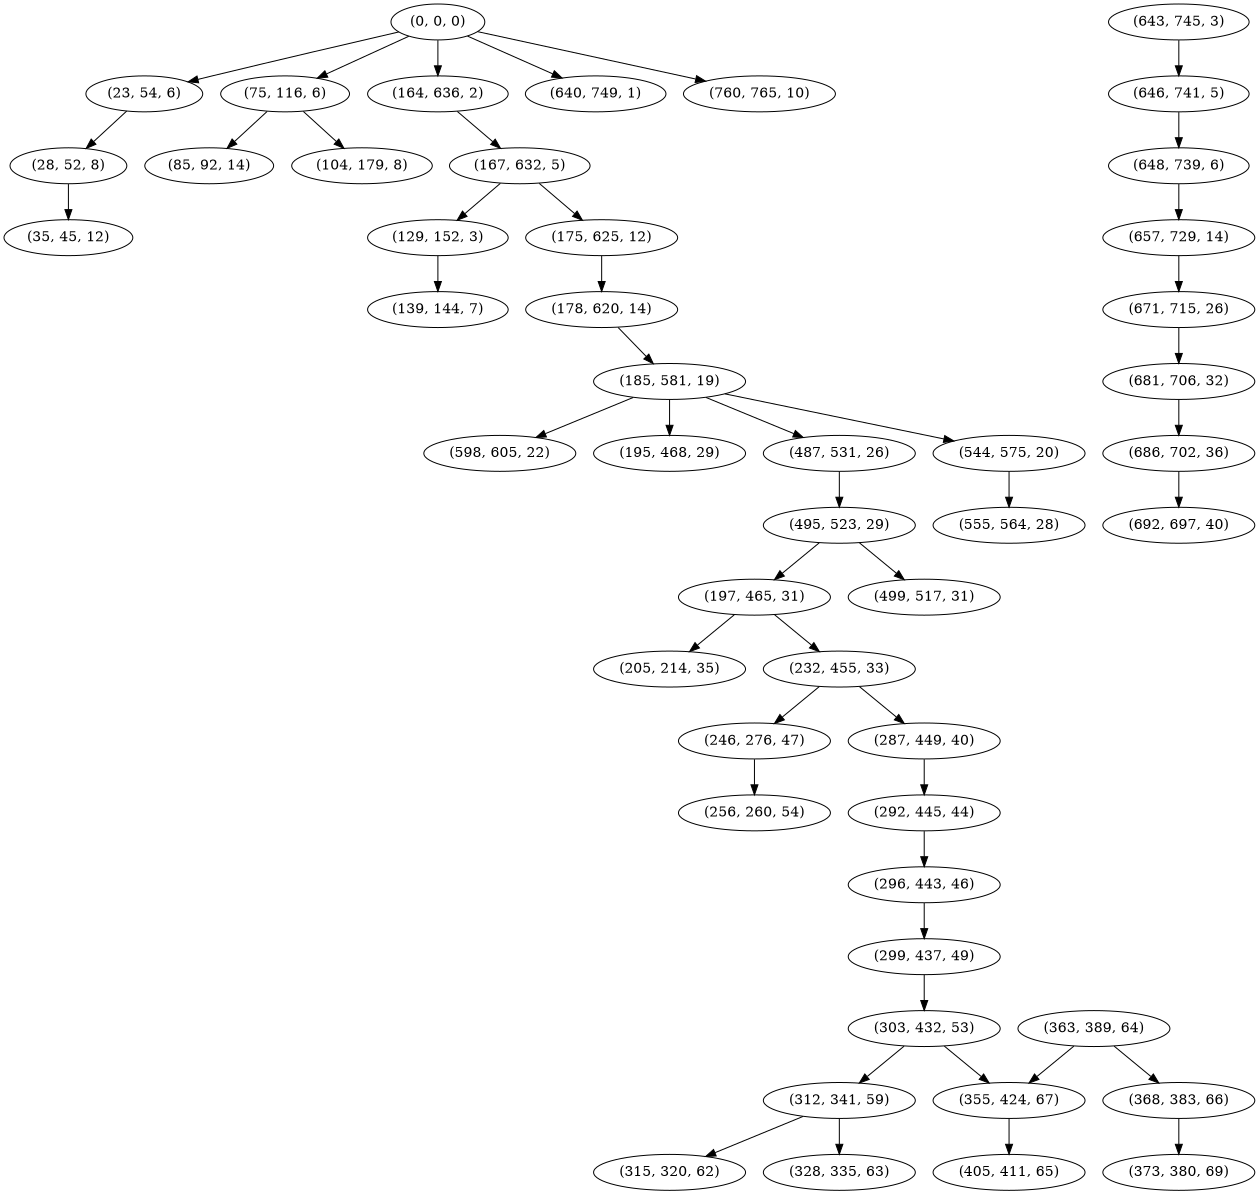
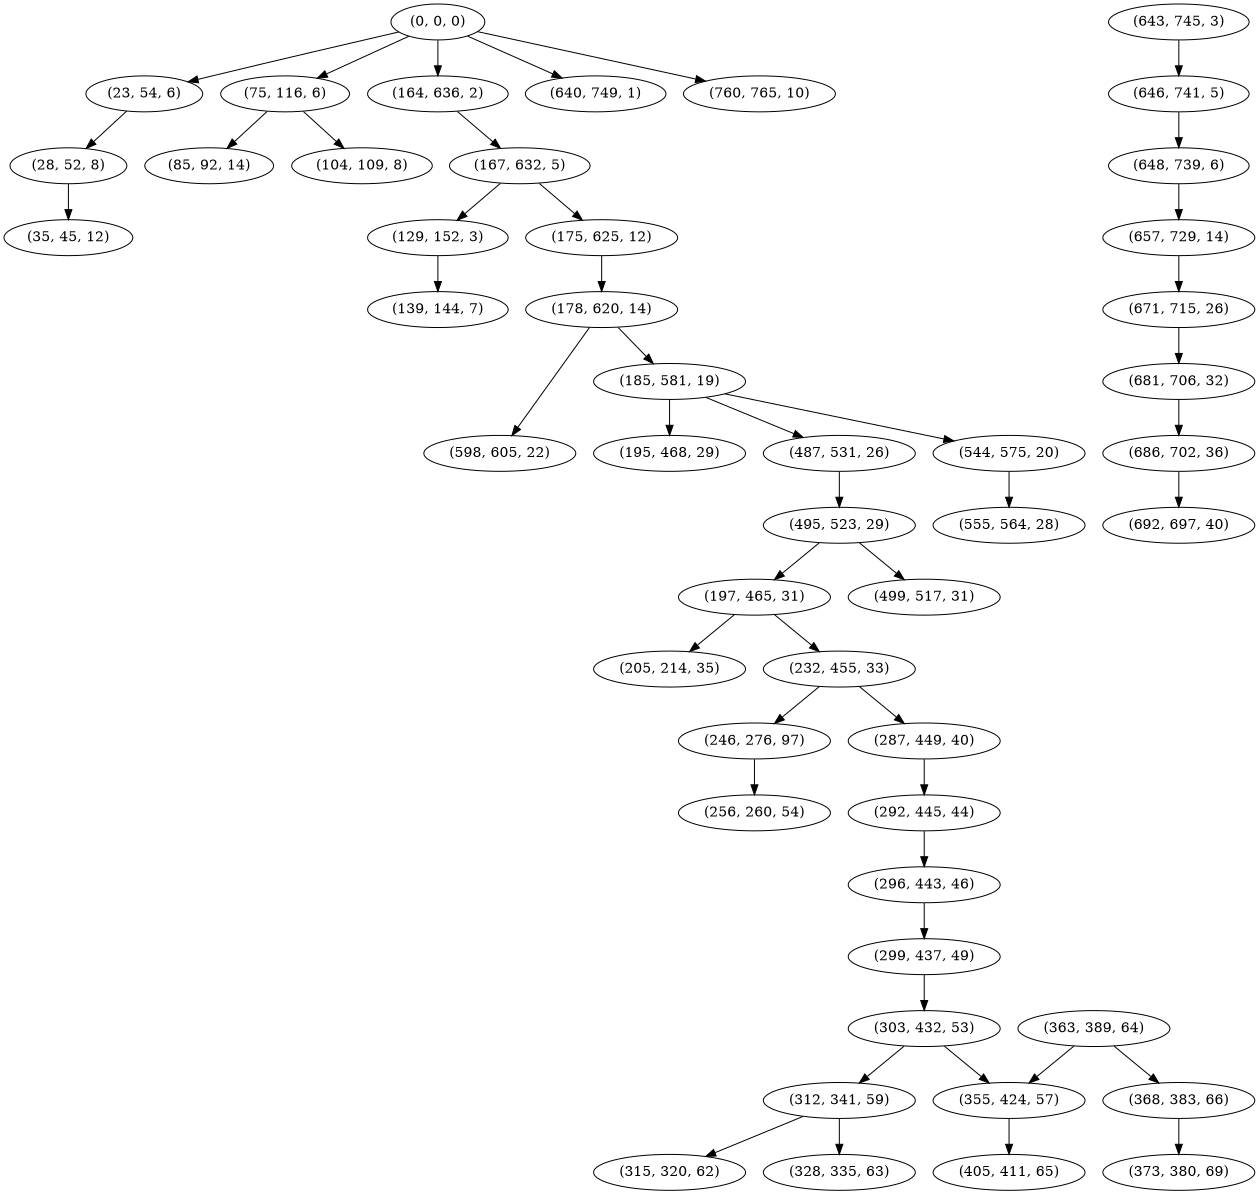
(362, 166) -> (362, 166)
(589, 416) -> (554, 377)
(754, 741) -> (754, 741)
(1009, 1100) -> (1009, 1100)
